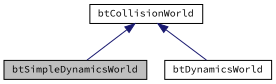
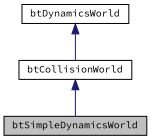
(186, 45) -> (75, 47)
